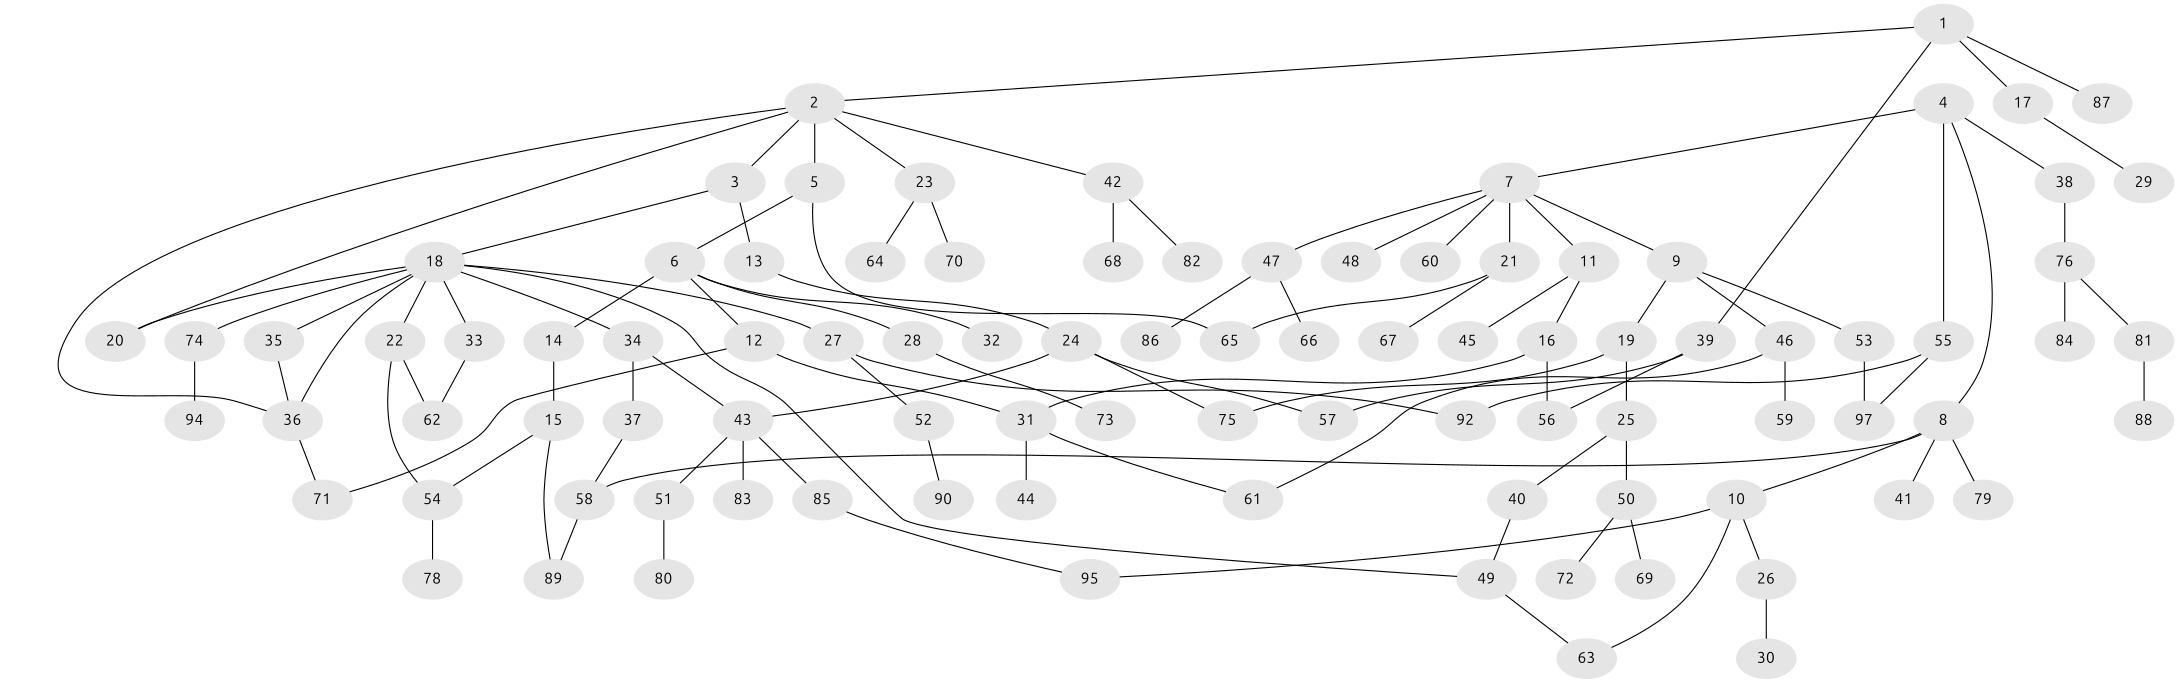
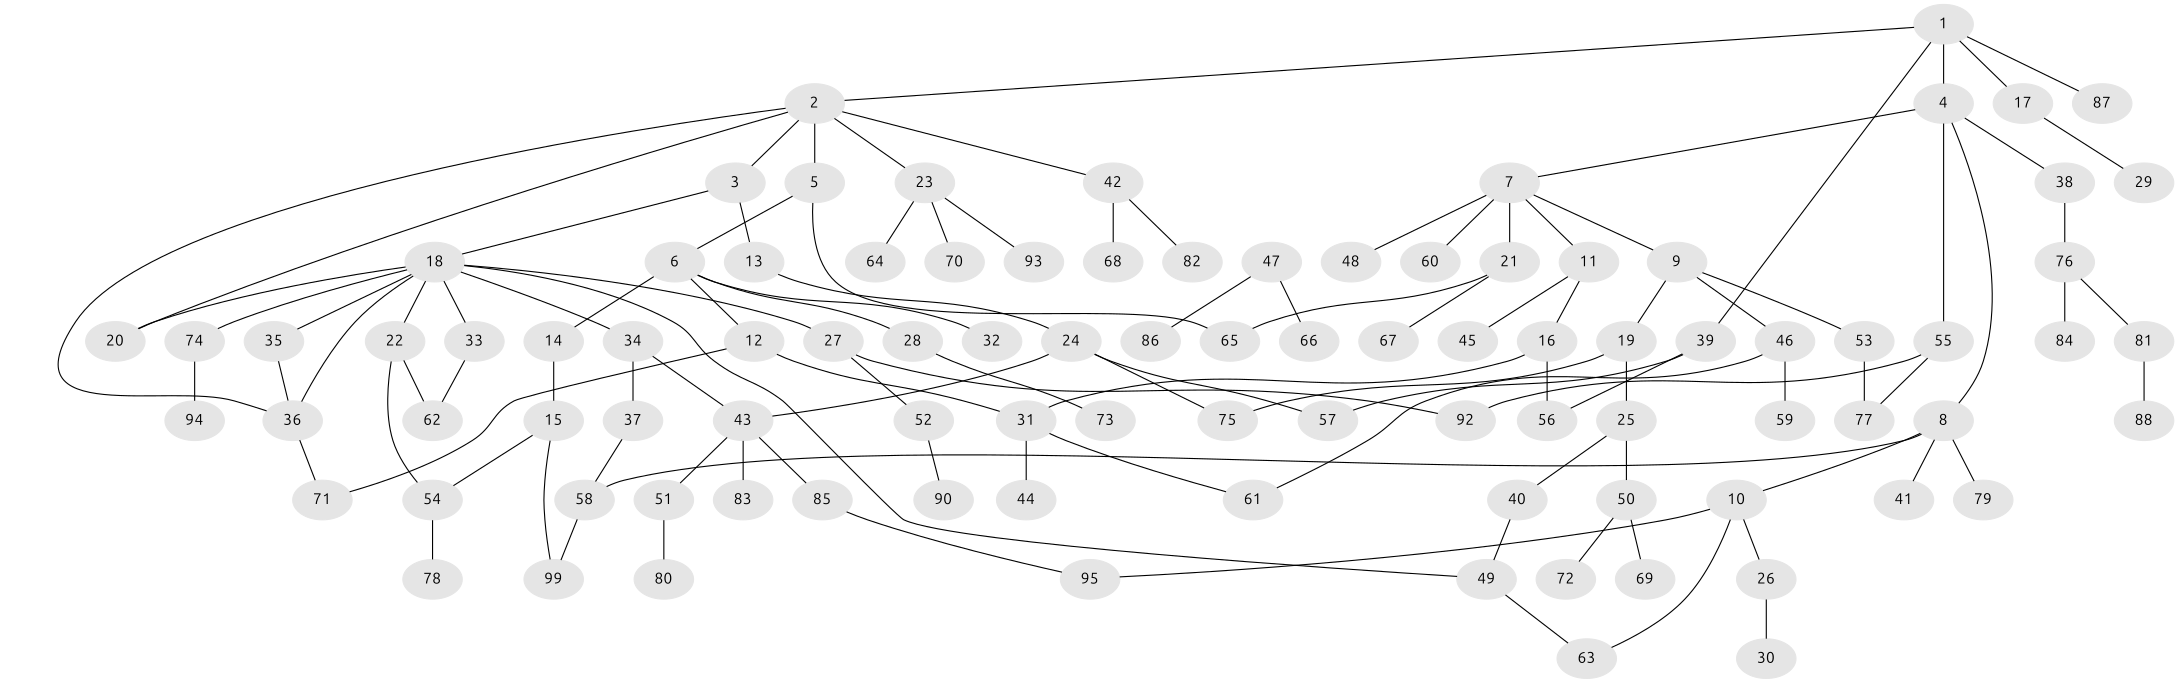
none -> (1944, 64)
(1387, 217) -> none
none -> (1034, 262)
(1864, 421) -> (1864, 421)
(554, 579) -> (554, 579)
